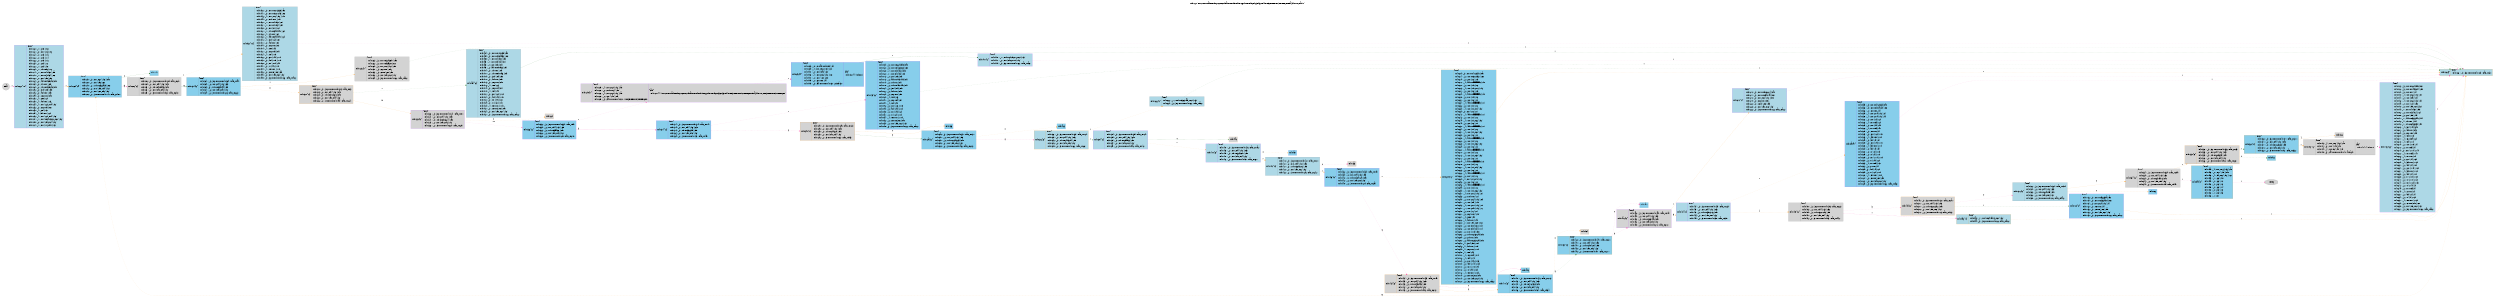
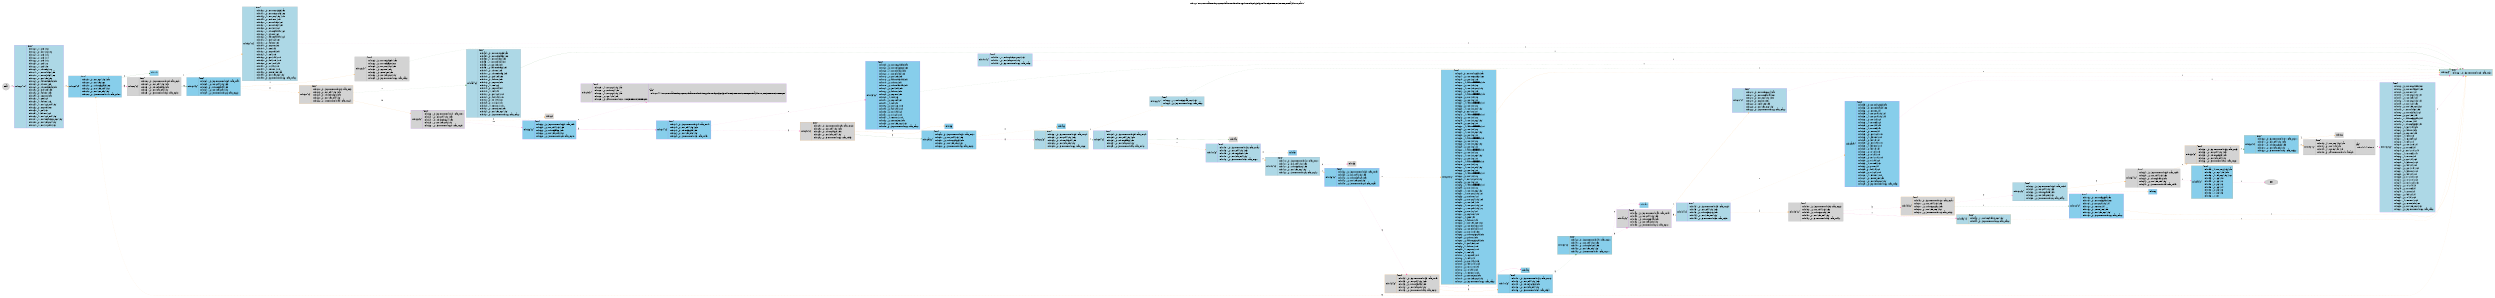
(827, 74) -> none
(2271, 158) -> none
(2271, 182) -> (2271, 182)
(1585, 232) -> none
